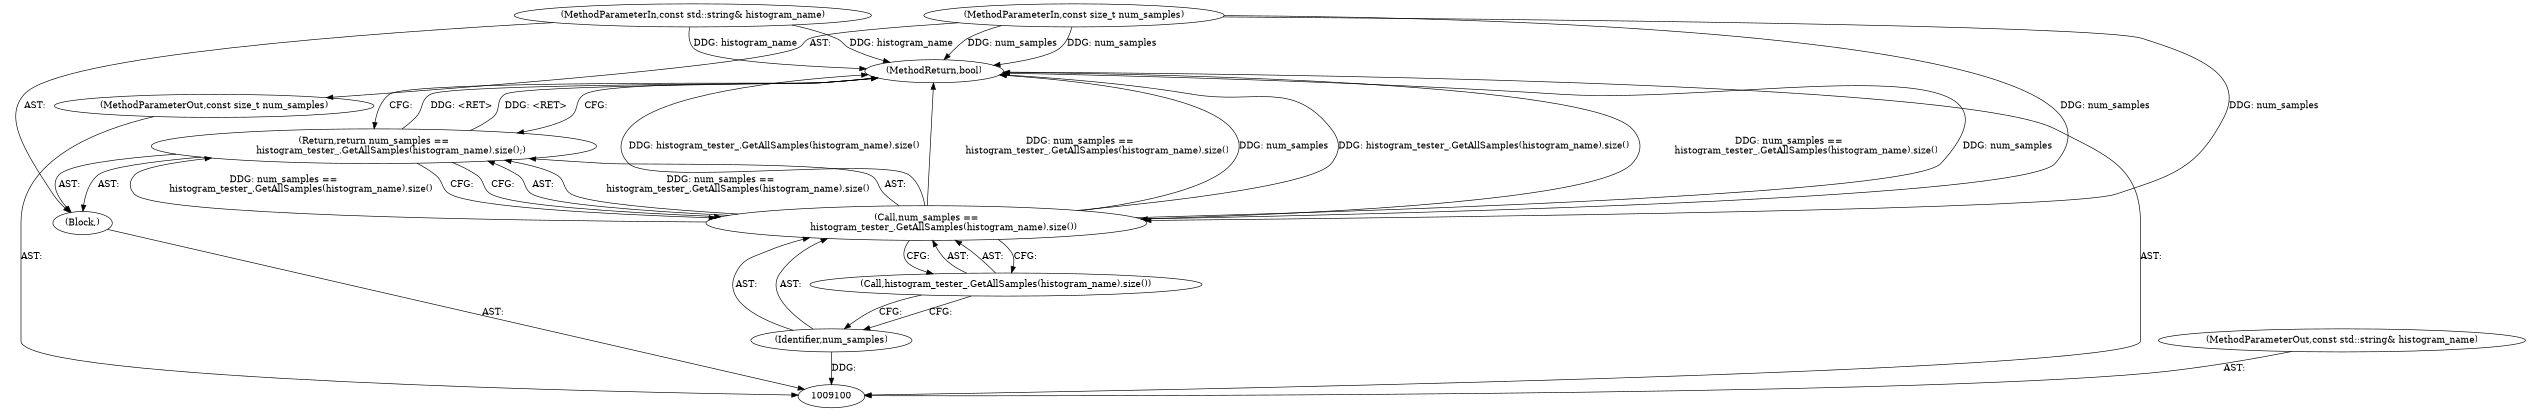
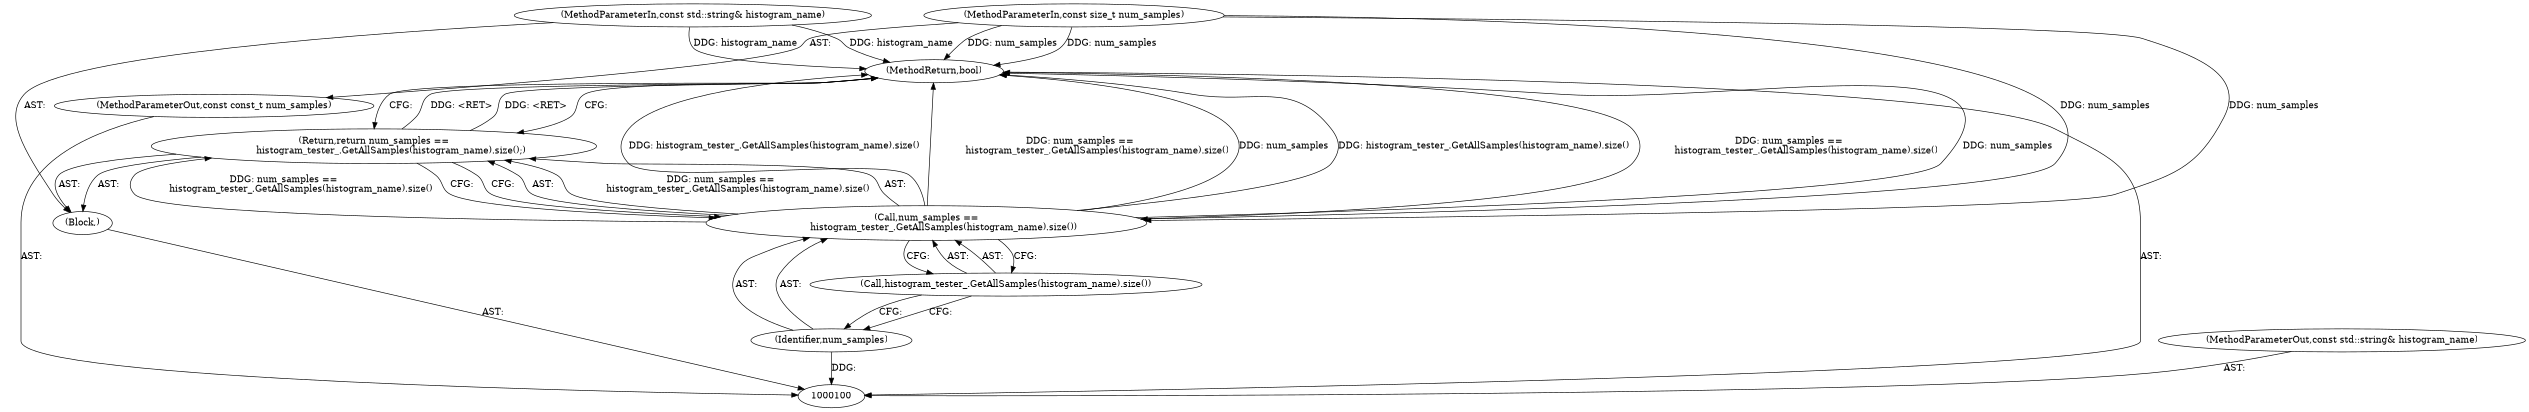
(214, 106) -> (214, 106)
(831, 396) -> (831, 396)
